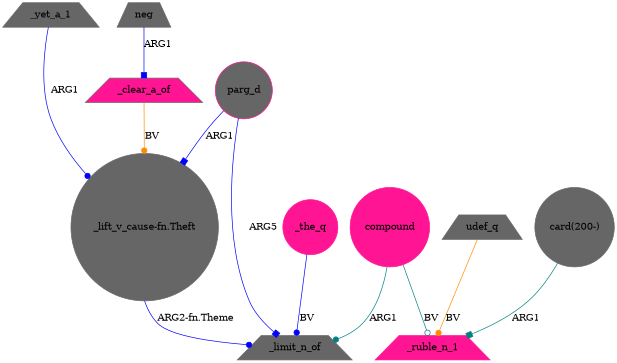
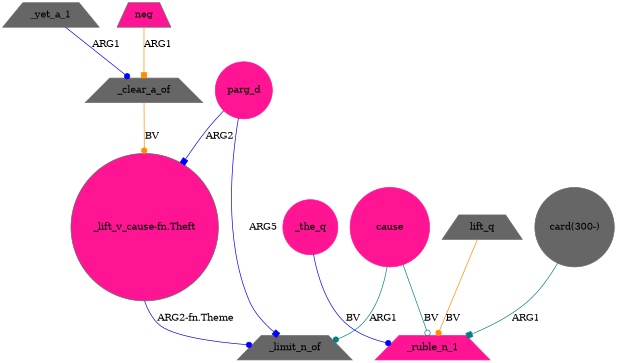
(144, 15) -> (144, 15)
(144, 49) -> (144, 49)
(144, 90) -> (144, 90)
(244, 90) -> (244, 90)
(47, 106) -> (95, 51)
(220, 136) -> (220, 136)
(145, 227) -> (145, 227)
(390, 227) -> (390, 227)
(482, 227) -> (482, 227)
(575, 227) -> (575, 227)
(302, 292) -> (335, 311)
